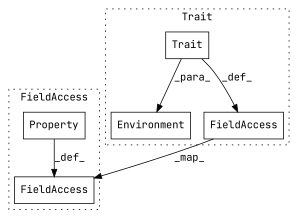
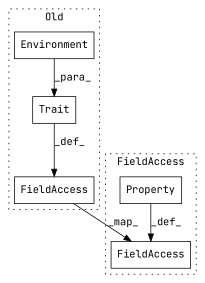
(197, 17) -> (54, 17)
(171, 82) -> (54, 74)
